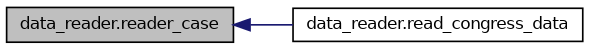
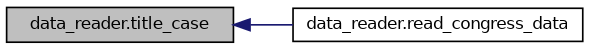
(120, 25) -> (120, 25)
